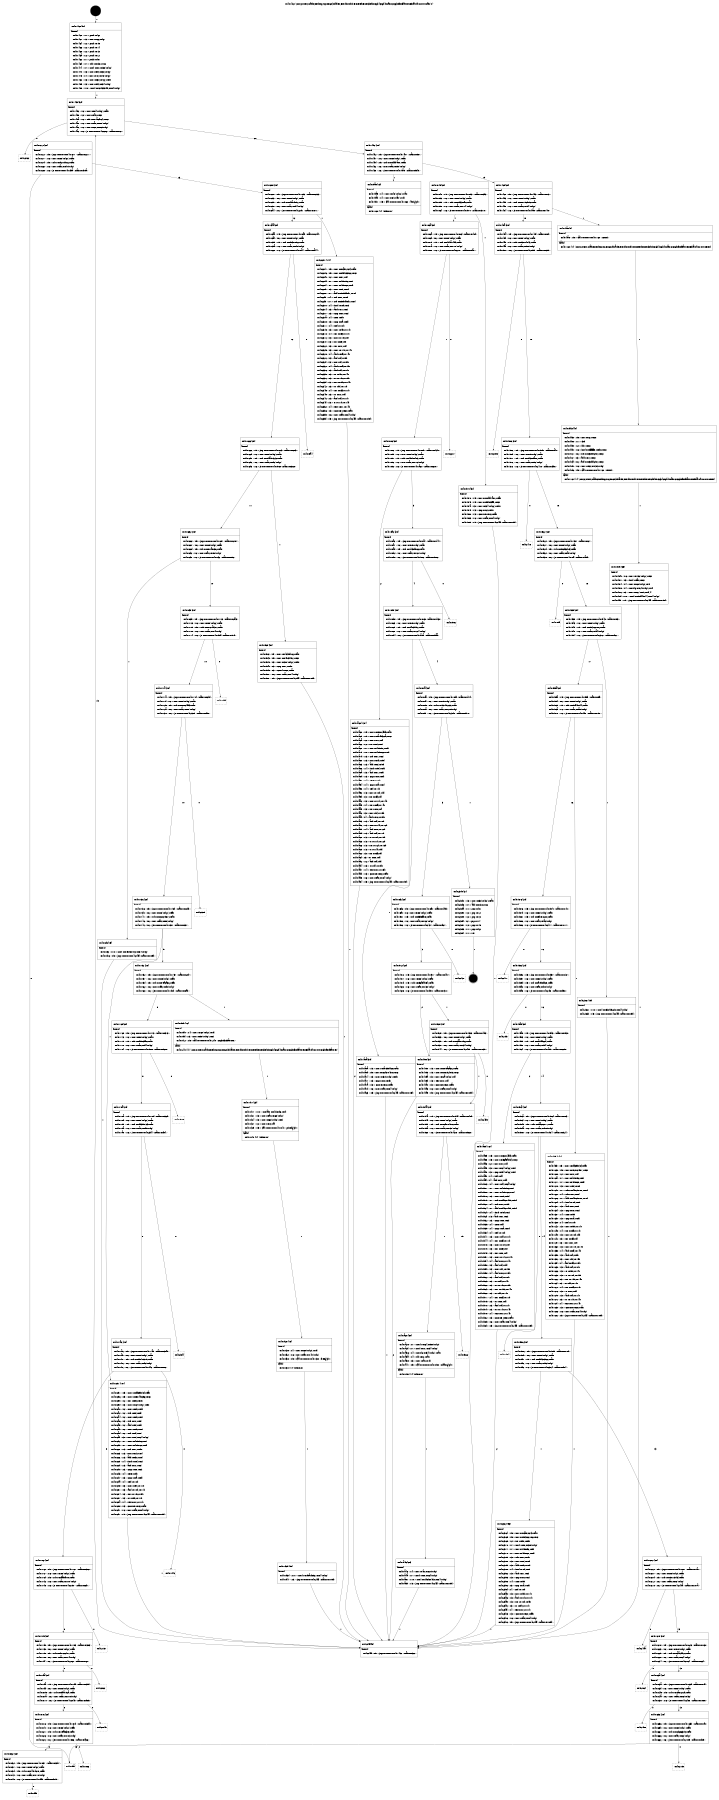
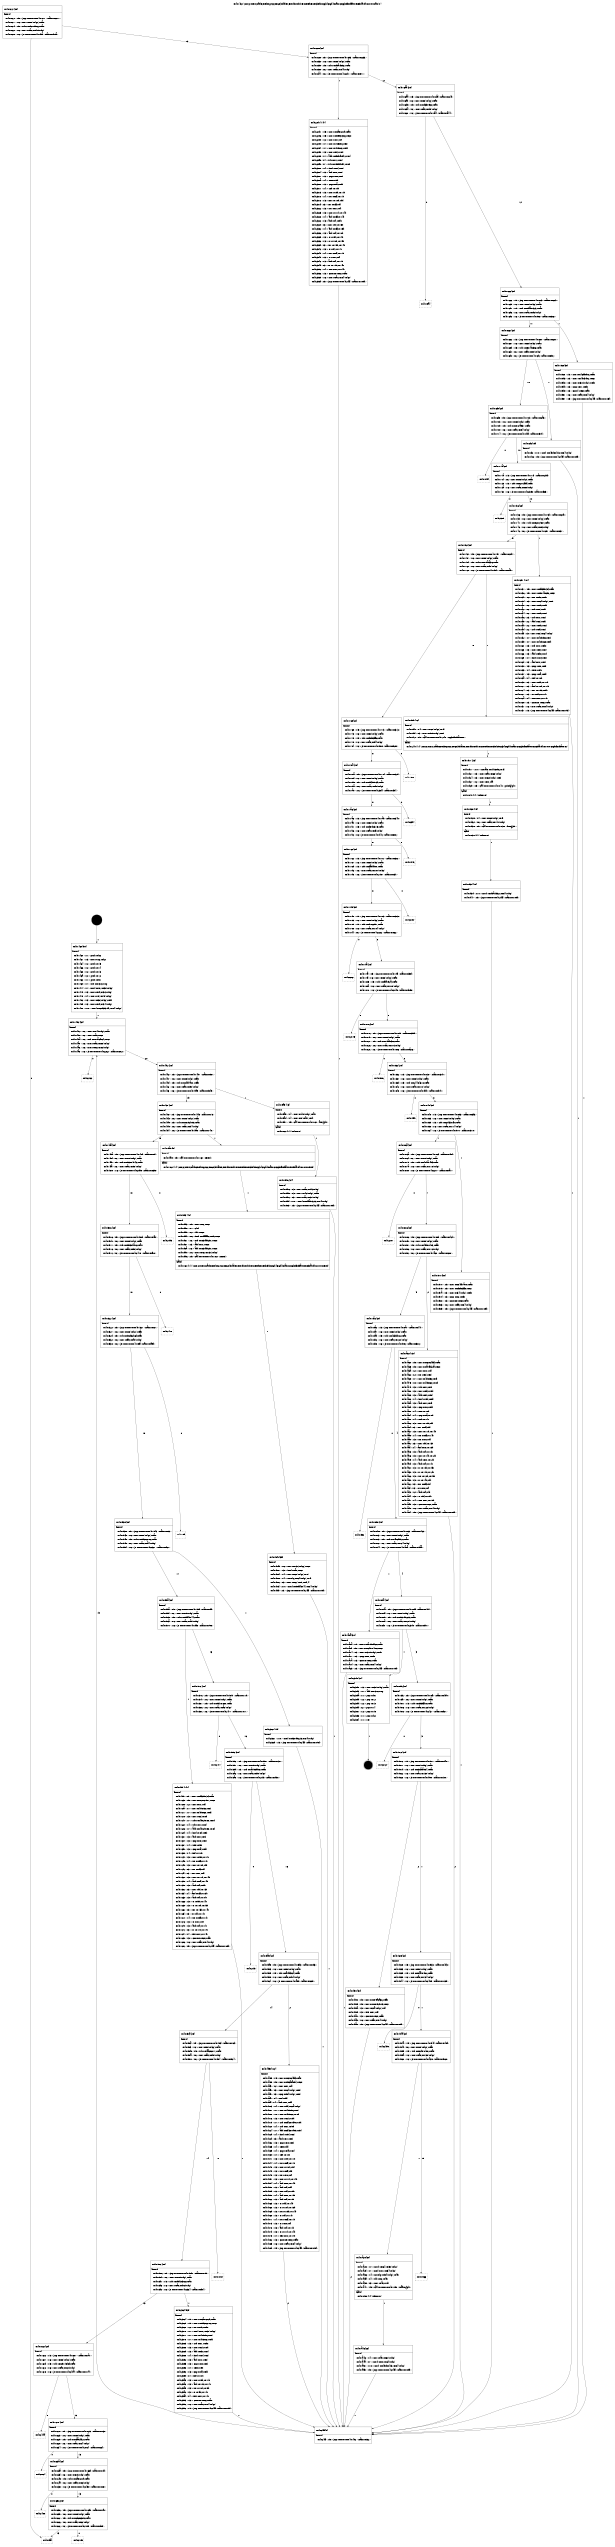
none -> (432, 1098)
none -> (307, 1193)
